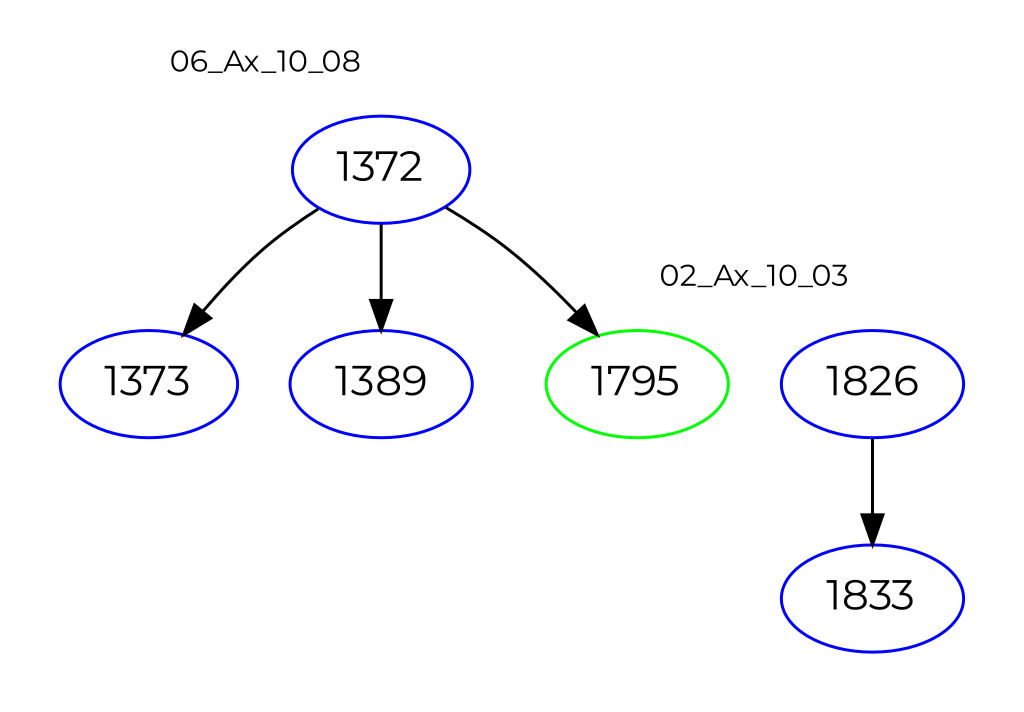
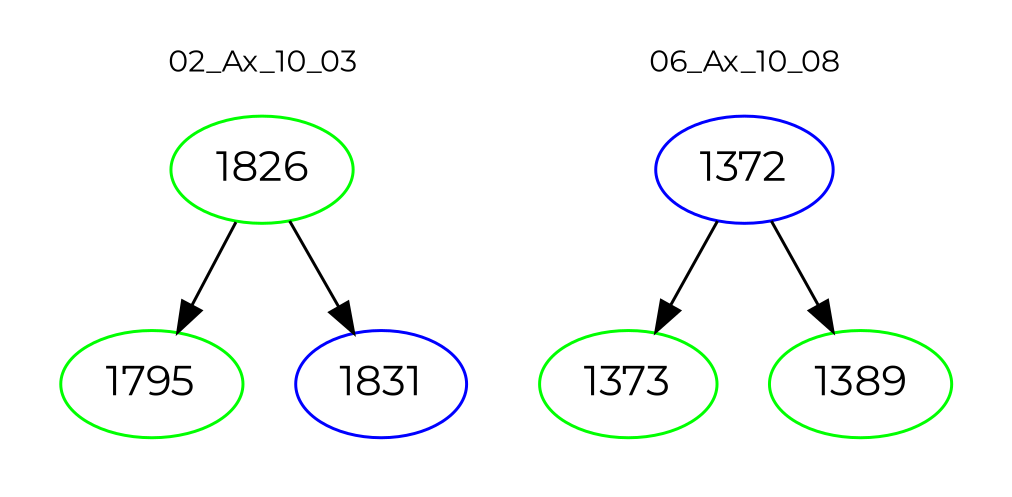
(540, 277) -> (214, 264)
(149, 384) -> (628, 384)
(381, 384) -> (861, 384)
(872, 384) -> (262, 170)
(872, 599) -> (381, 384)
